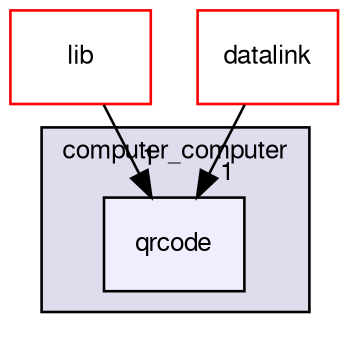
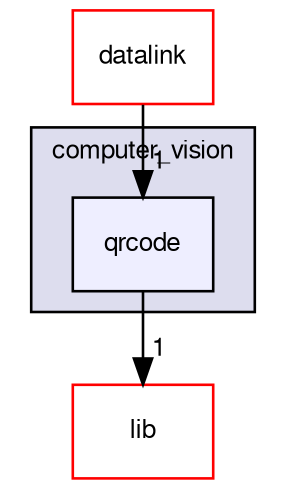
(124, 144) -> (143, 329)
(175, 152) -> (143, 152)
